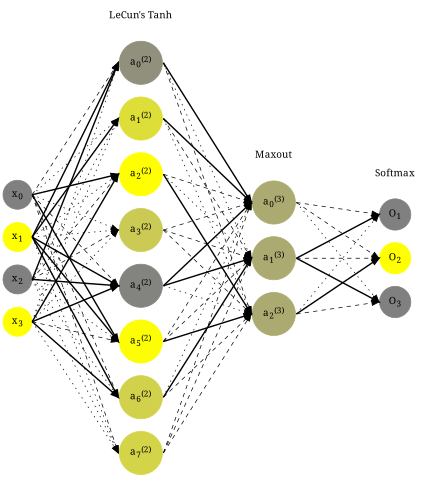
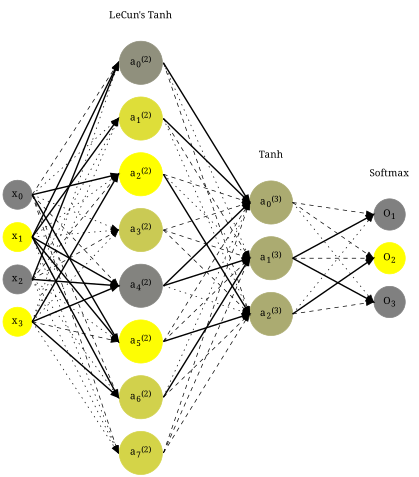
(274, 155) -> (271, 155)
